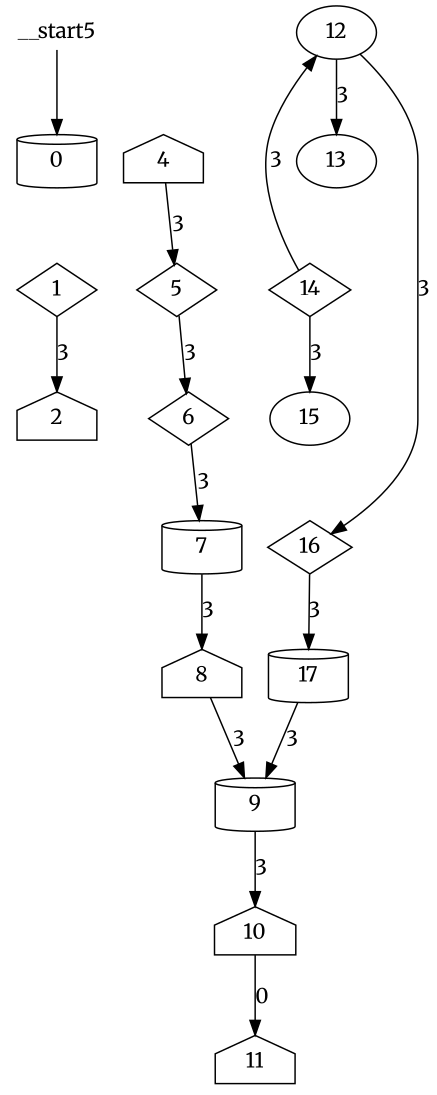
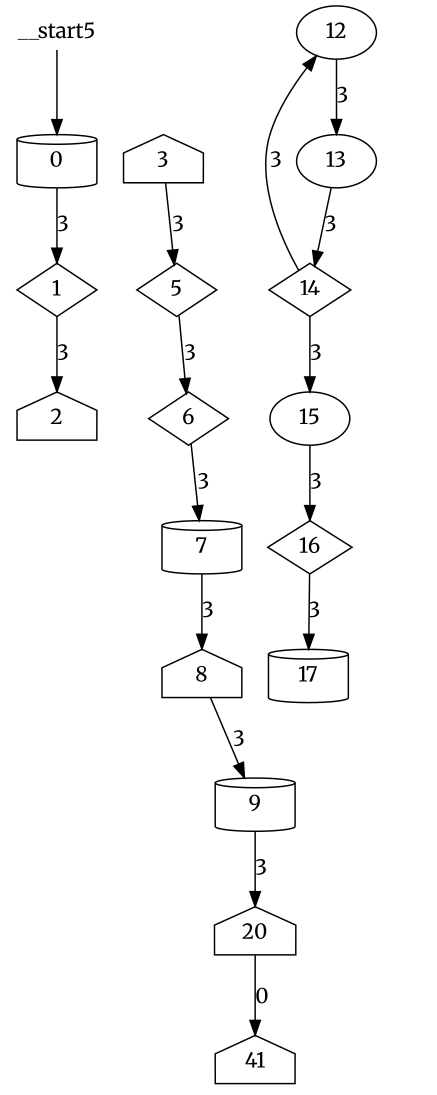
(163, 161) -> (163, 161)
none -> (57, 218)
none -> (324, 220)
(418, 295) -> (310, 476)
(285, 733) -> none
(255, 933) -> (255, 933)
(255, 1062) -> (255, 1062)
